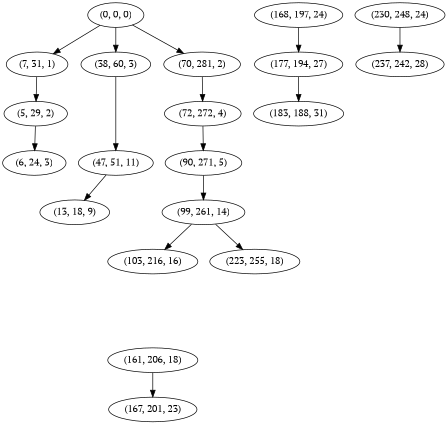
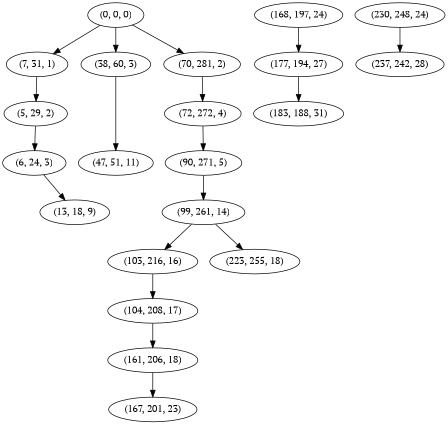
(98, 185) -> (52, 185)
none -> (153, 311)
